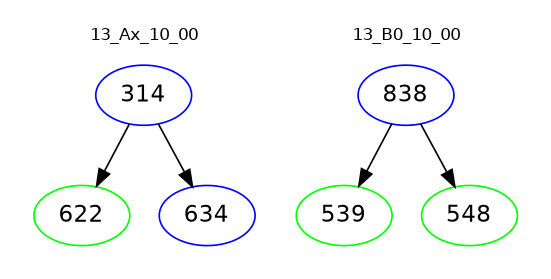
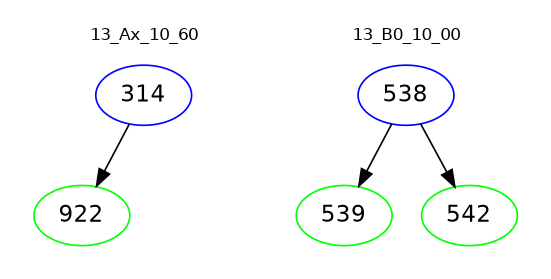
(145, 36) -> (145, 36)
(406, 95) -> (406, 95)
(82, 216) -> (82, 216)
(207, 216) -> none
(470, 216) -> (470, 216)
